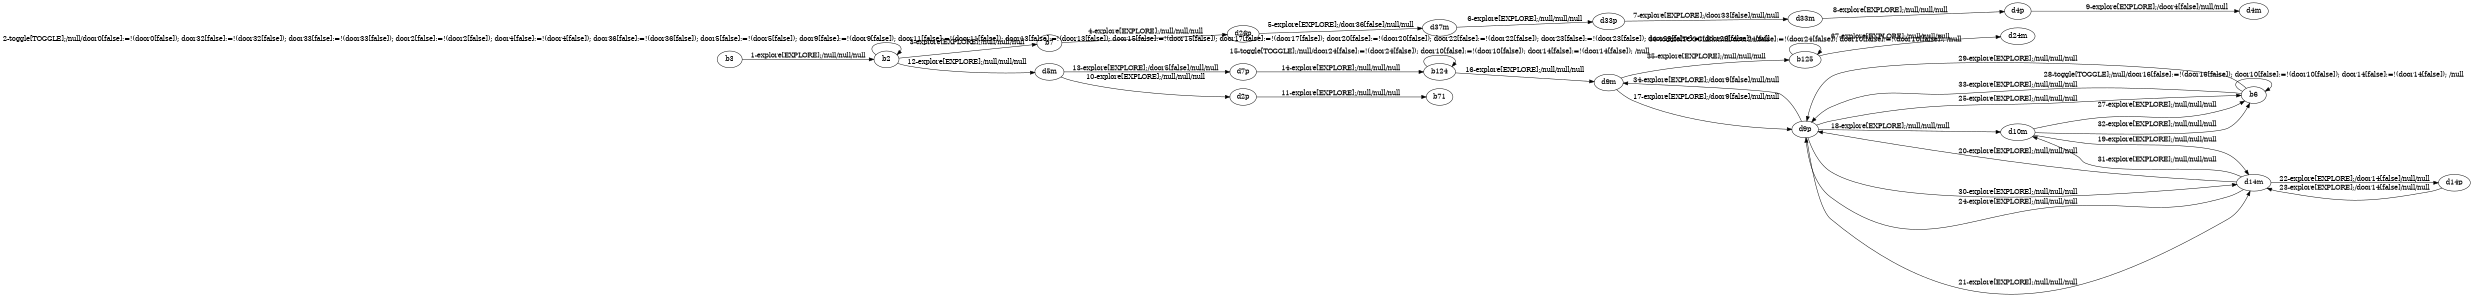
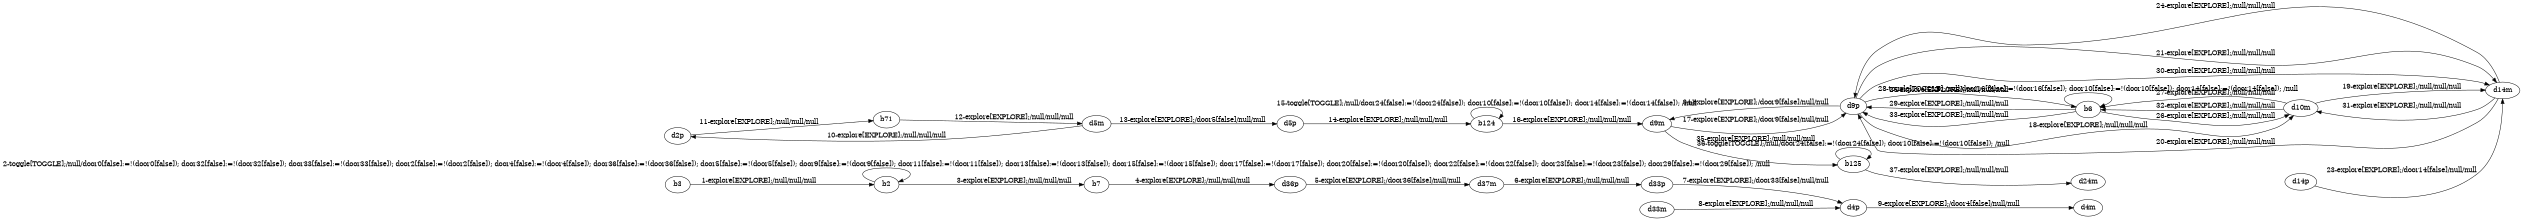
(1704, 20) -> (1756, 188)
(1243, 34) -> (1290, 185)
(964, 72) -> (989, 122)
(1243, 72) -> (1290, 124)
none -> (2193, 123)
(2352, 183) -> none
